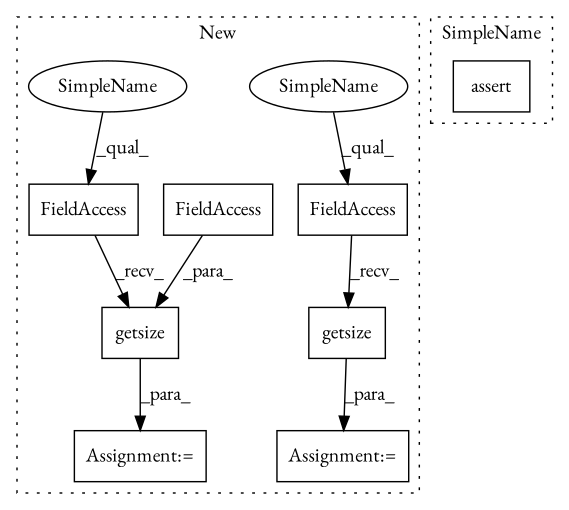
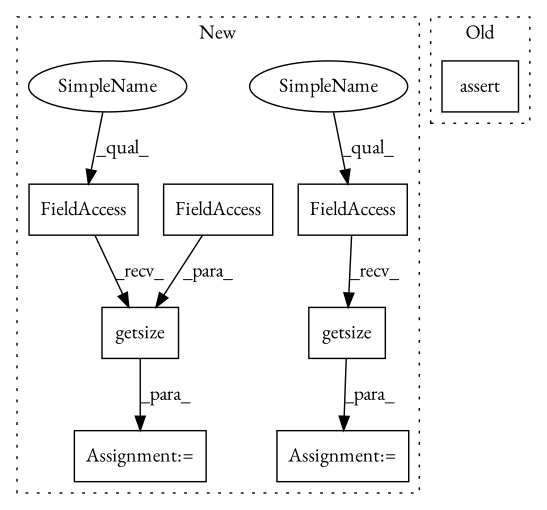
(492, 33) -> (480, 33)
